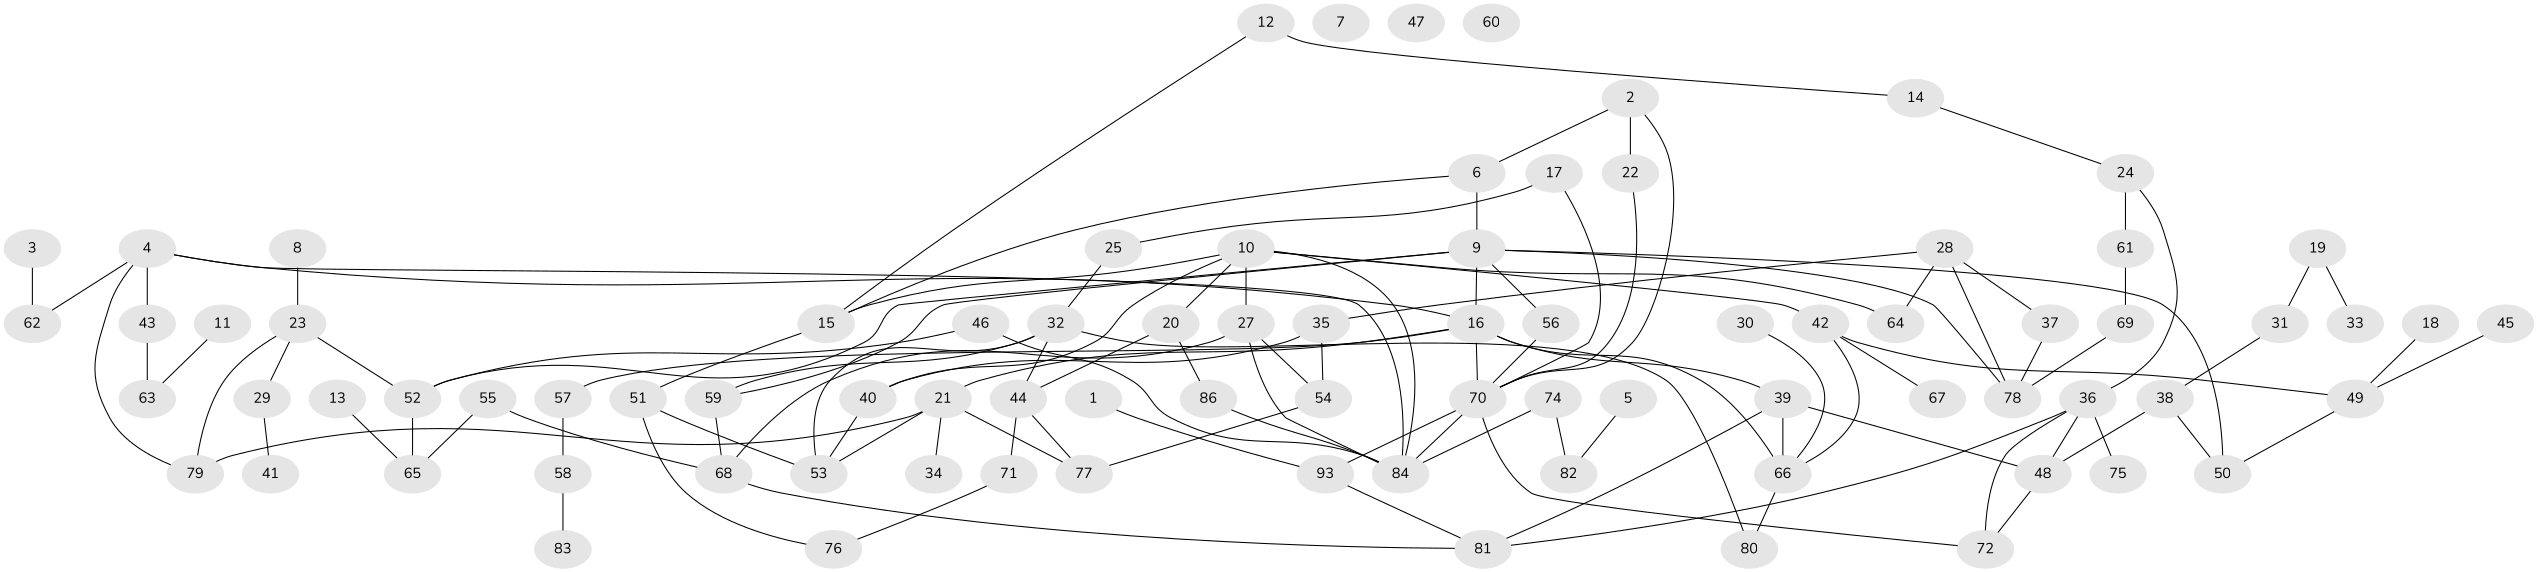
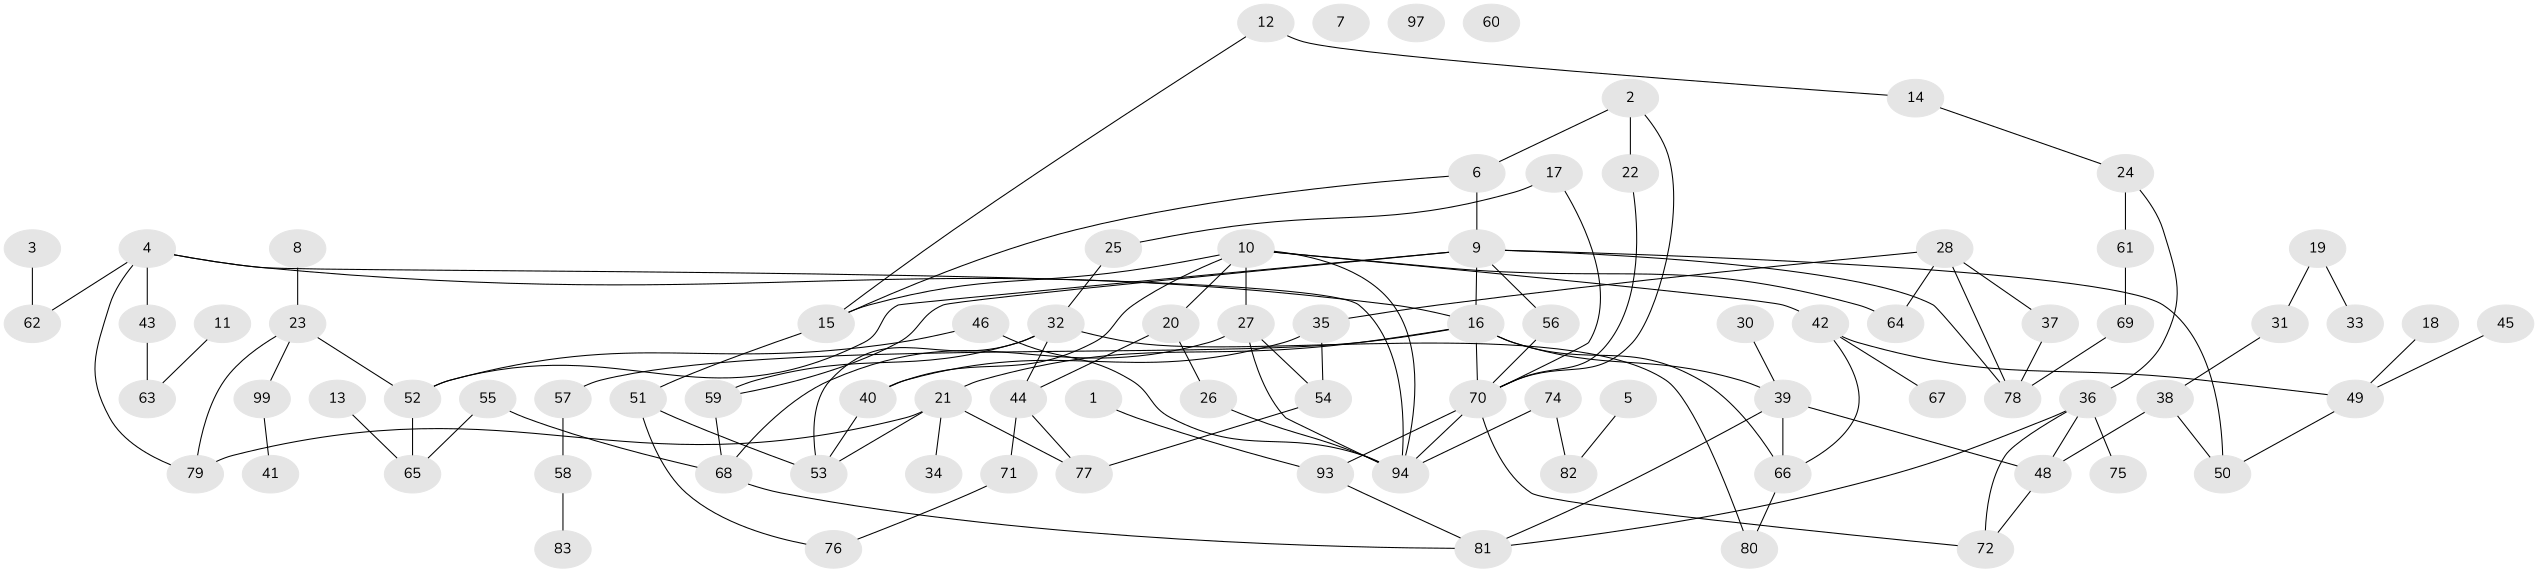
(1416, 23) -> (1416, 23)
(1823, 387) -> (1764, 361)
(262, 399) -> (262, 399)
(1208, 399) -> (1208, 399)
(1401, 474) -> (1401, 474)
